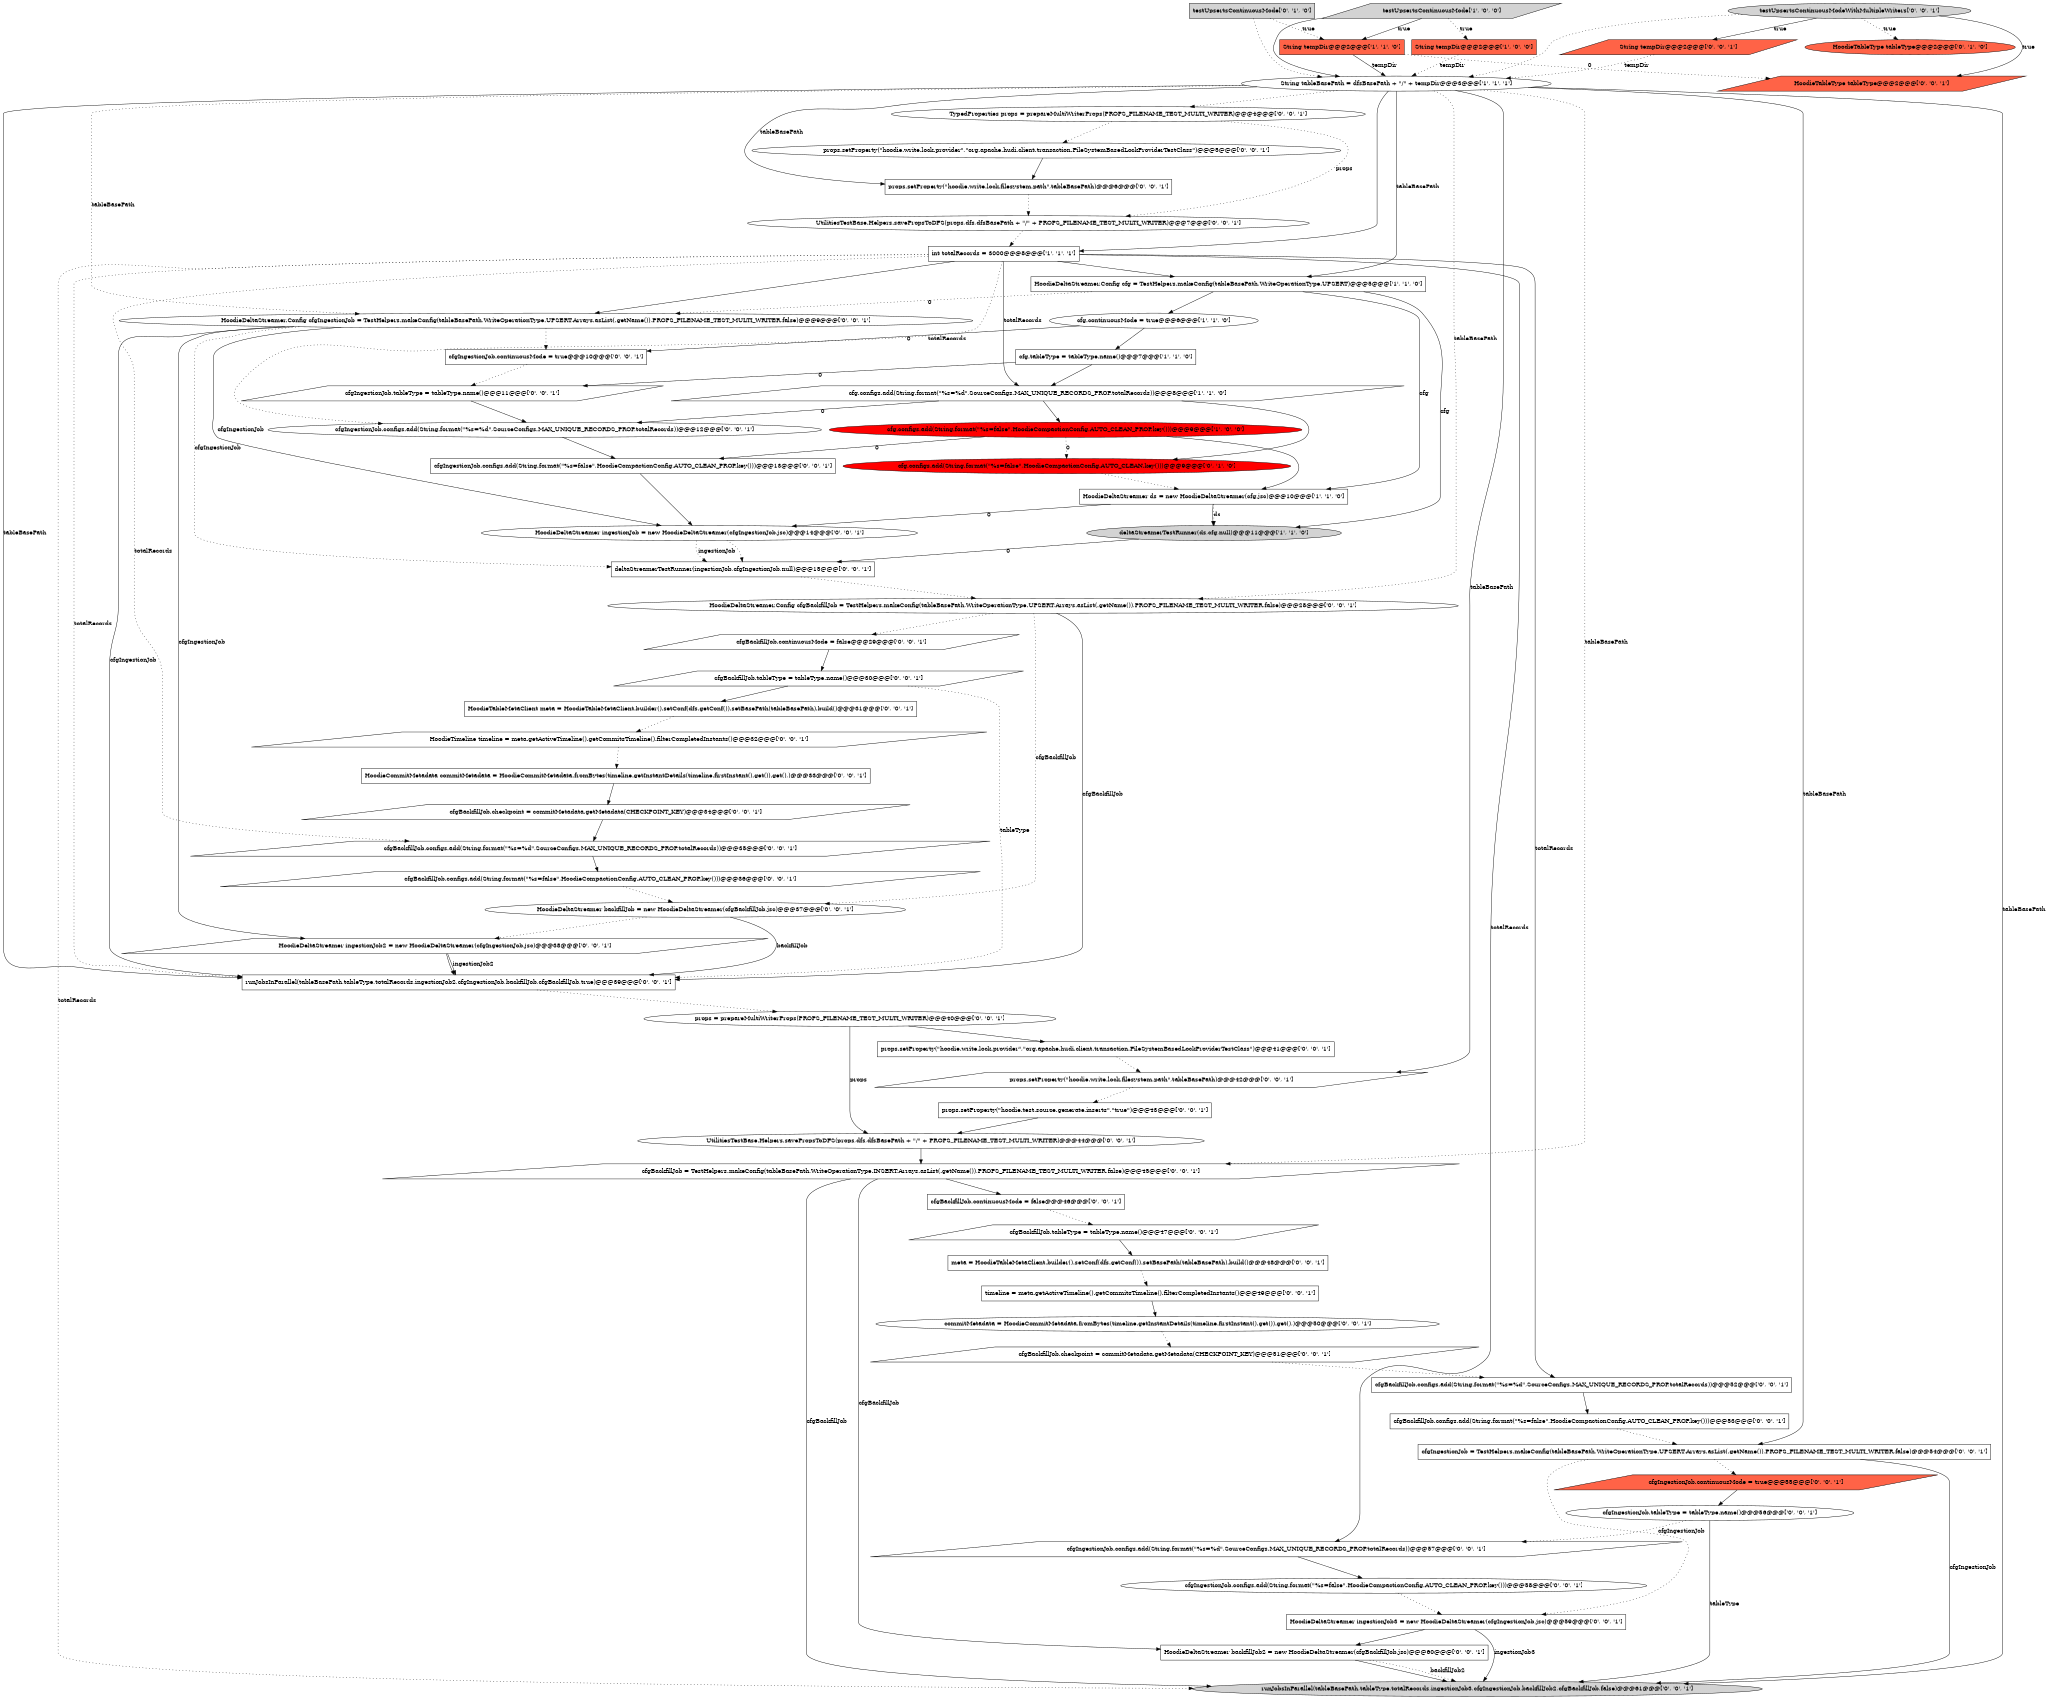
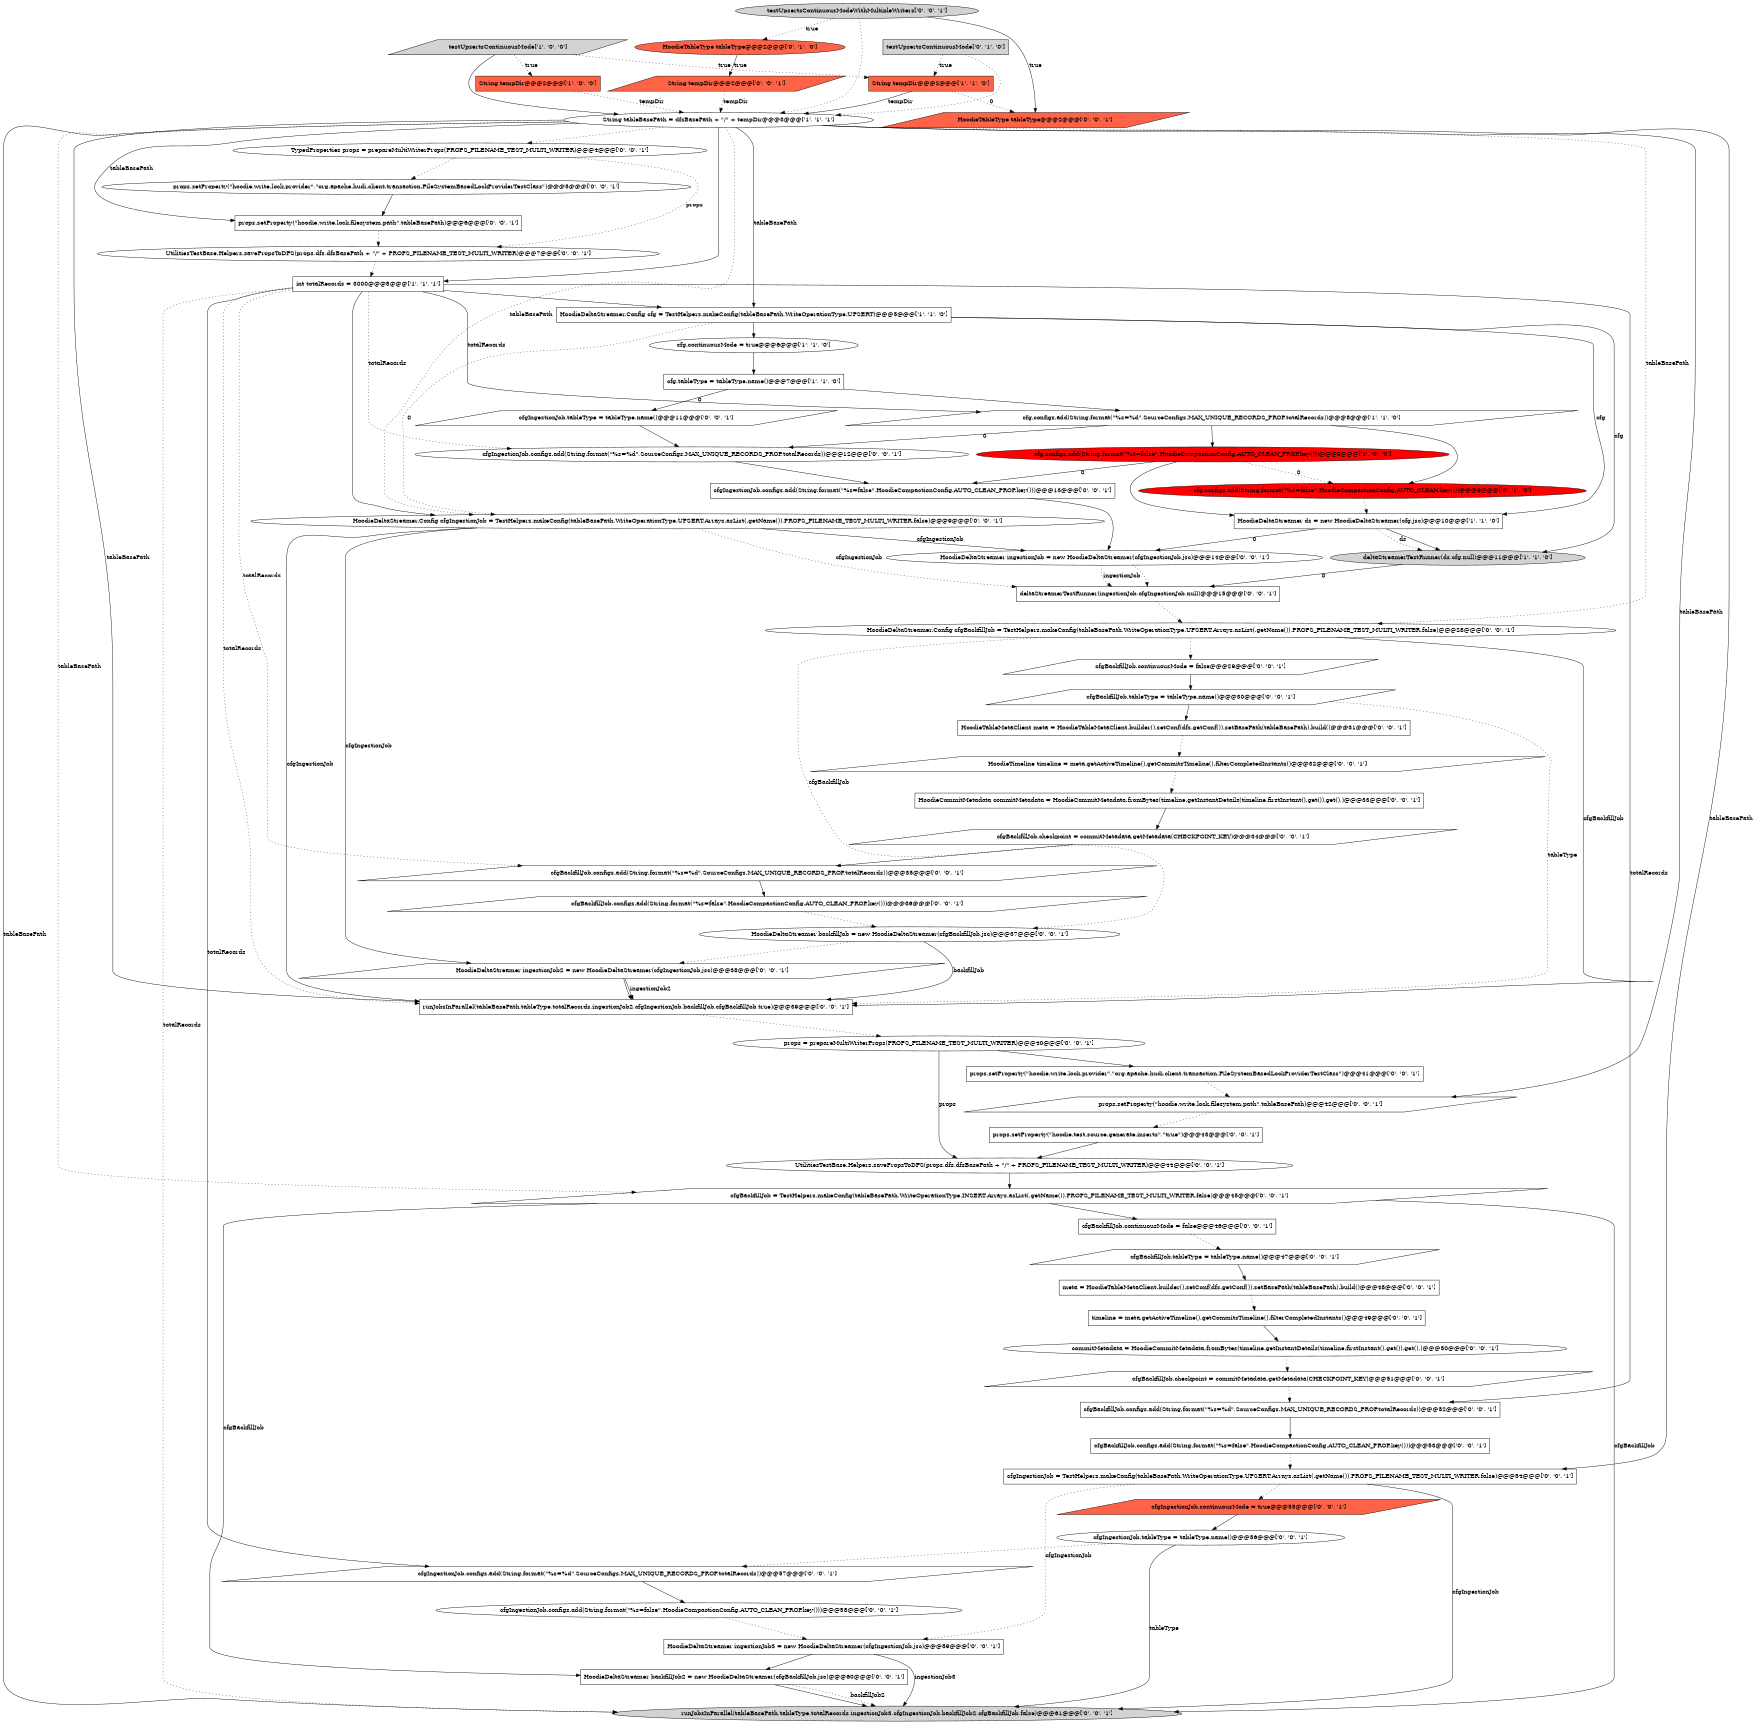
(1394, 28) -> (718, 69)
(1767, 28) -> (734, 63)
(546, 357) -> none
